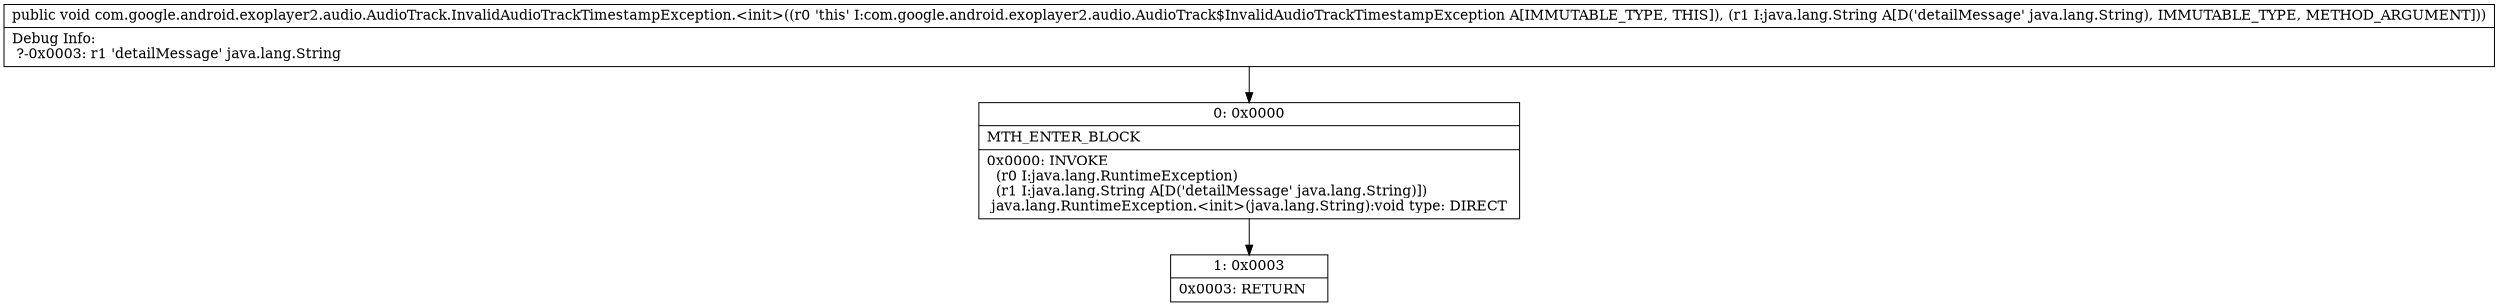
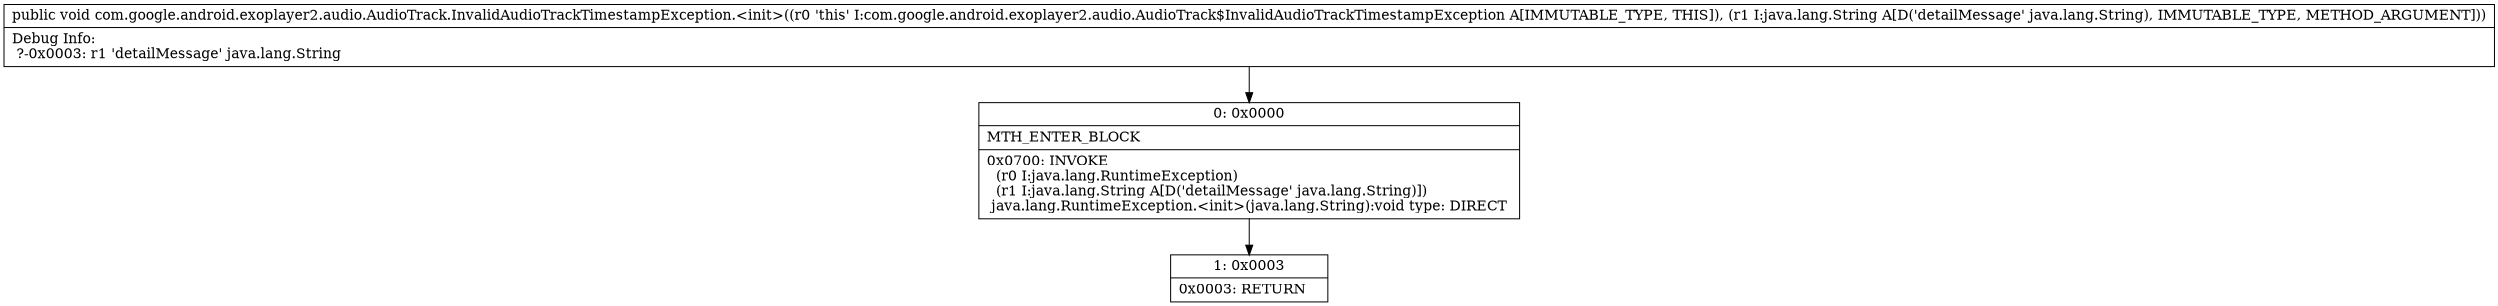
(1052, 161) -> (1052, 161)
